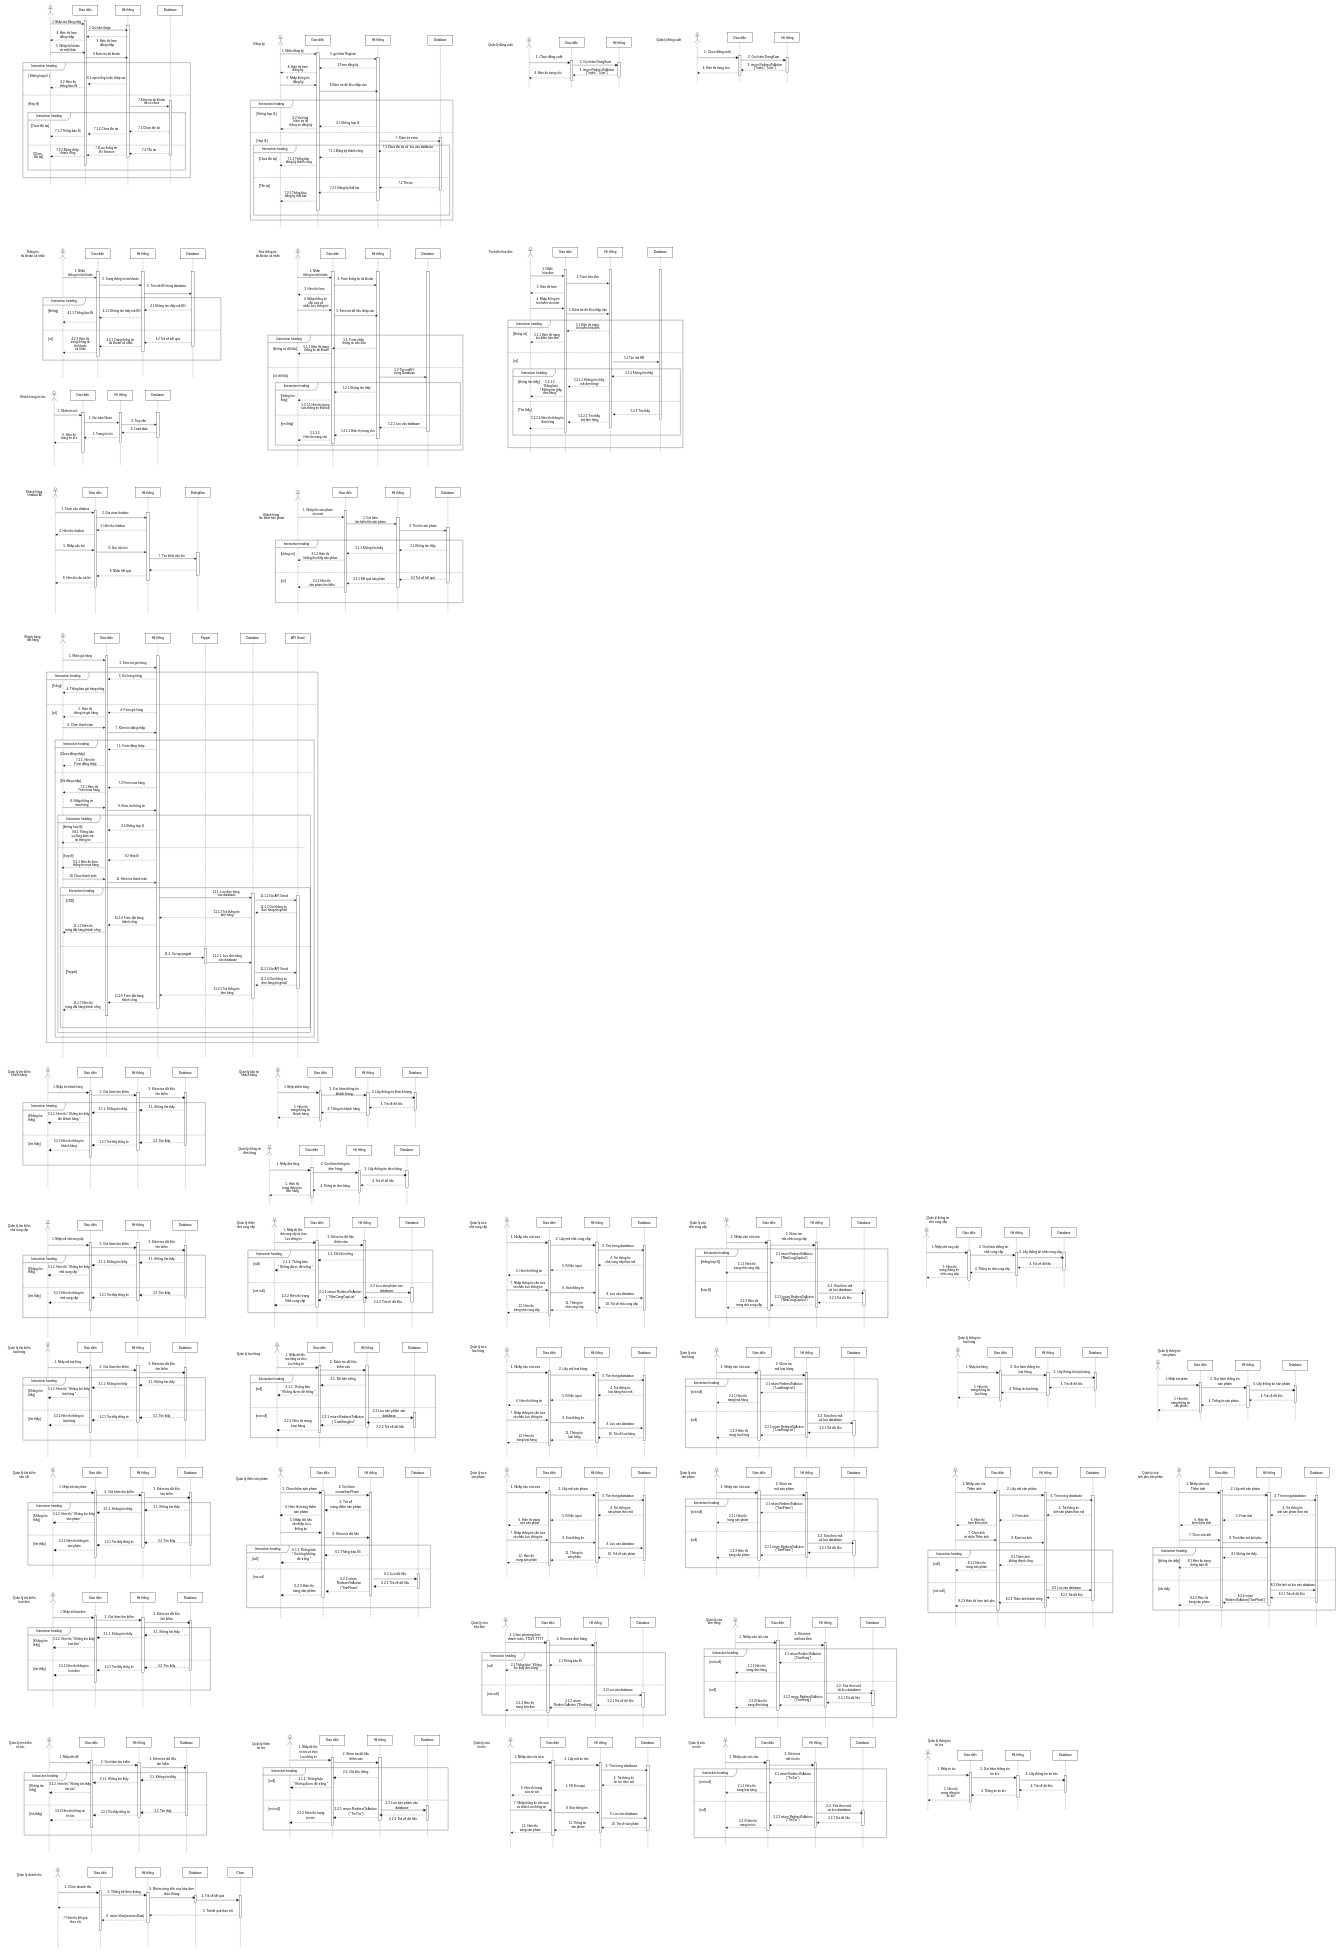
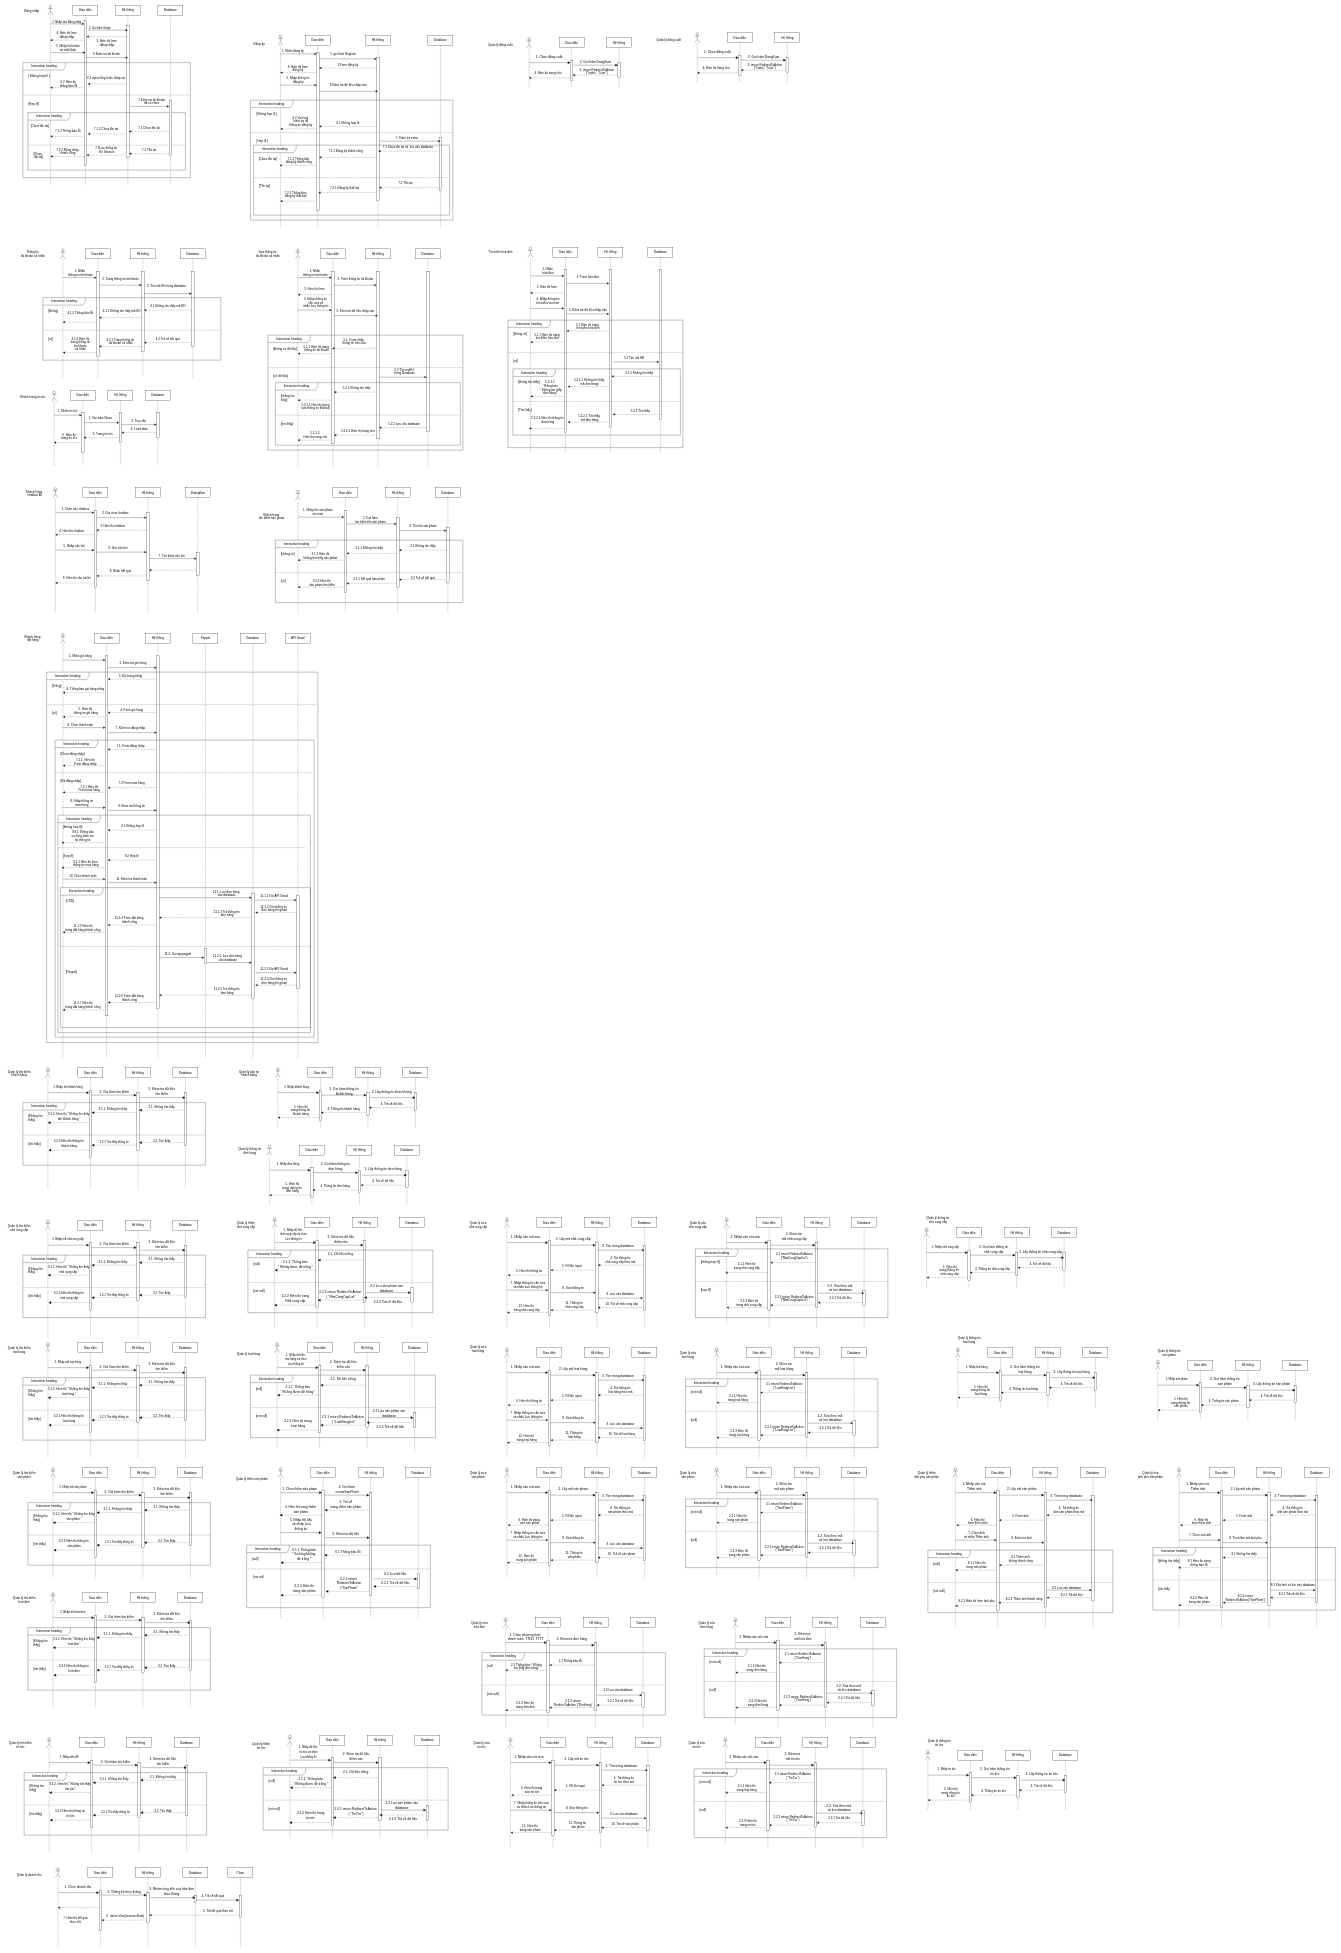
none -> (31, 11)
(24, 1475) -> (24, 1475)
none -> (926, 1475)
(714, 1621) -> (706, 1625)
